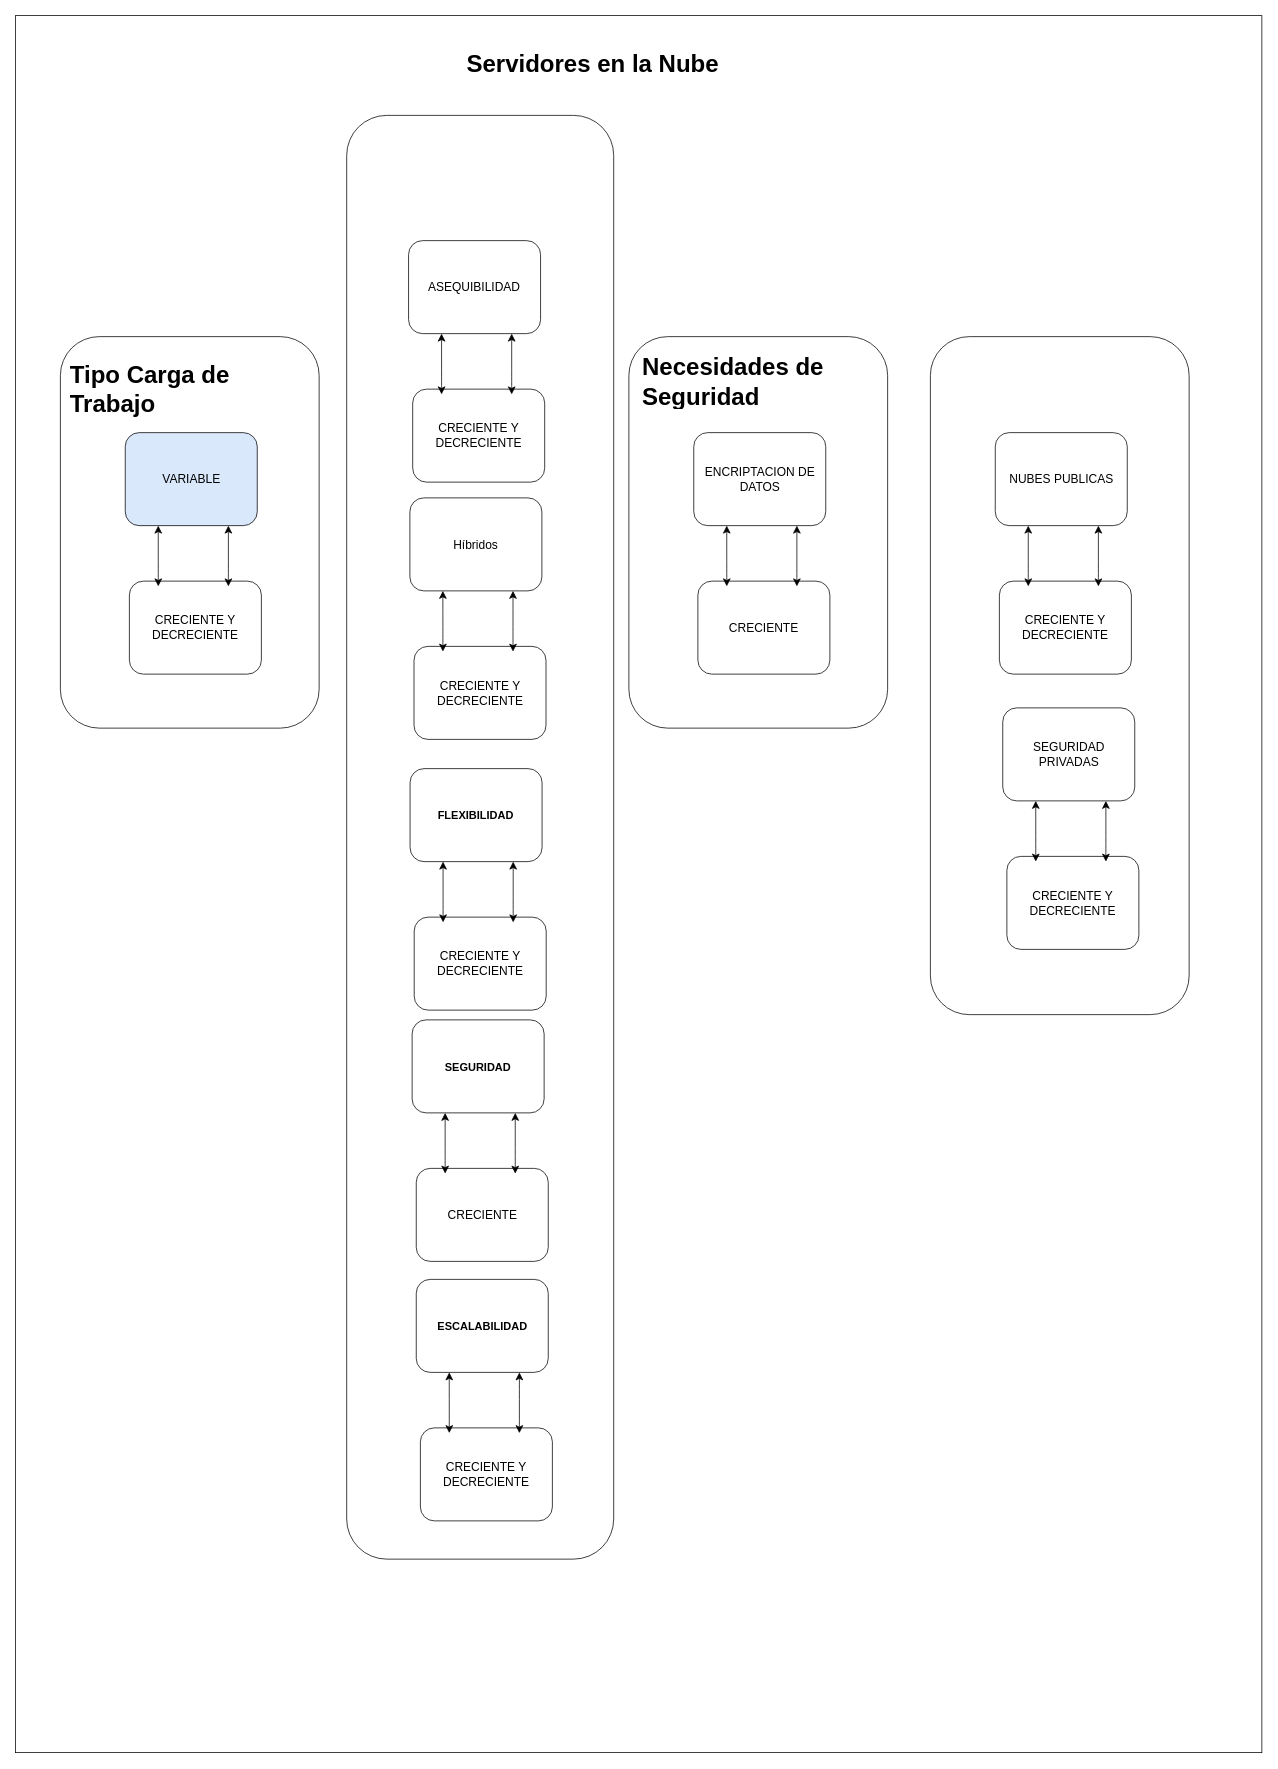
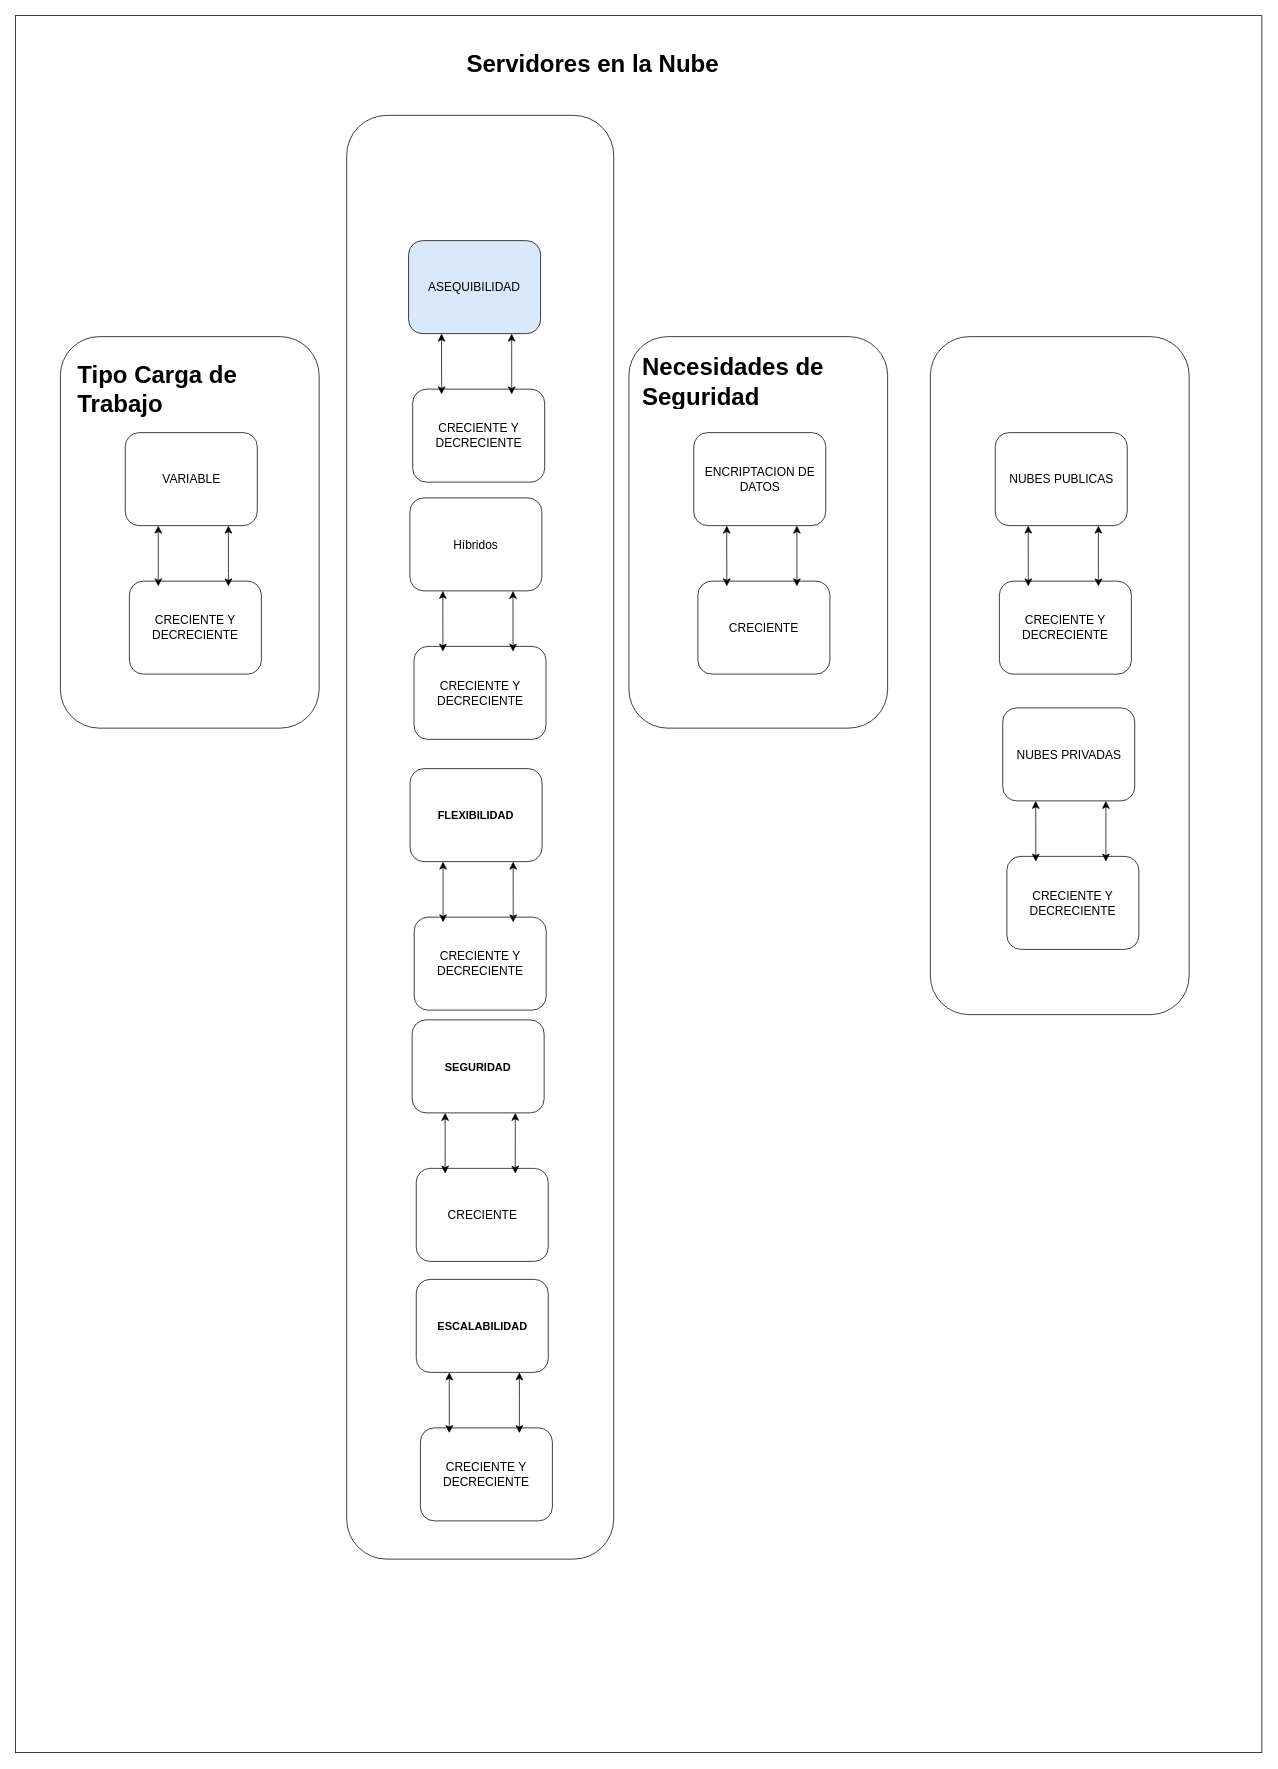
(475, 287) -> (475, 287)
(178, 386) -> (186, 386)
(191, 479) -> (191, 479)
(1069, 754) -> (1069, 754)
